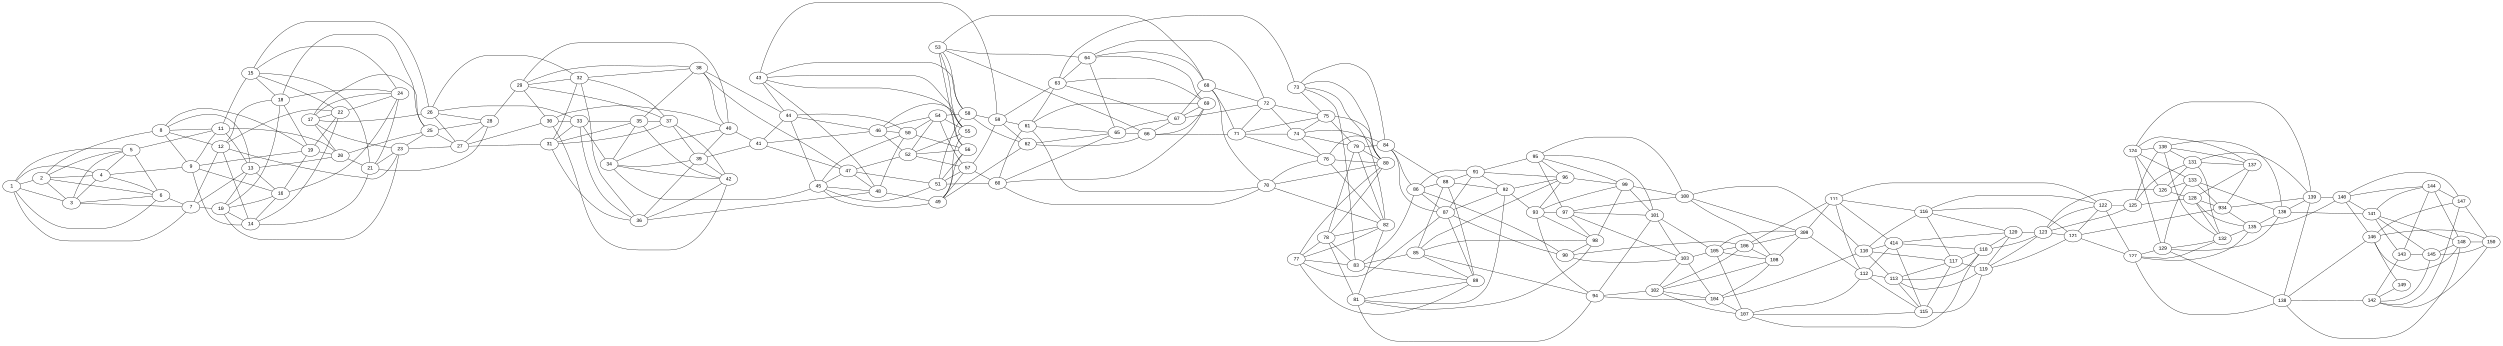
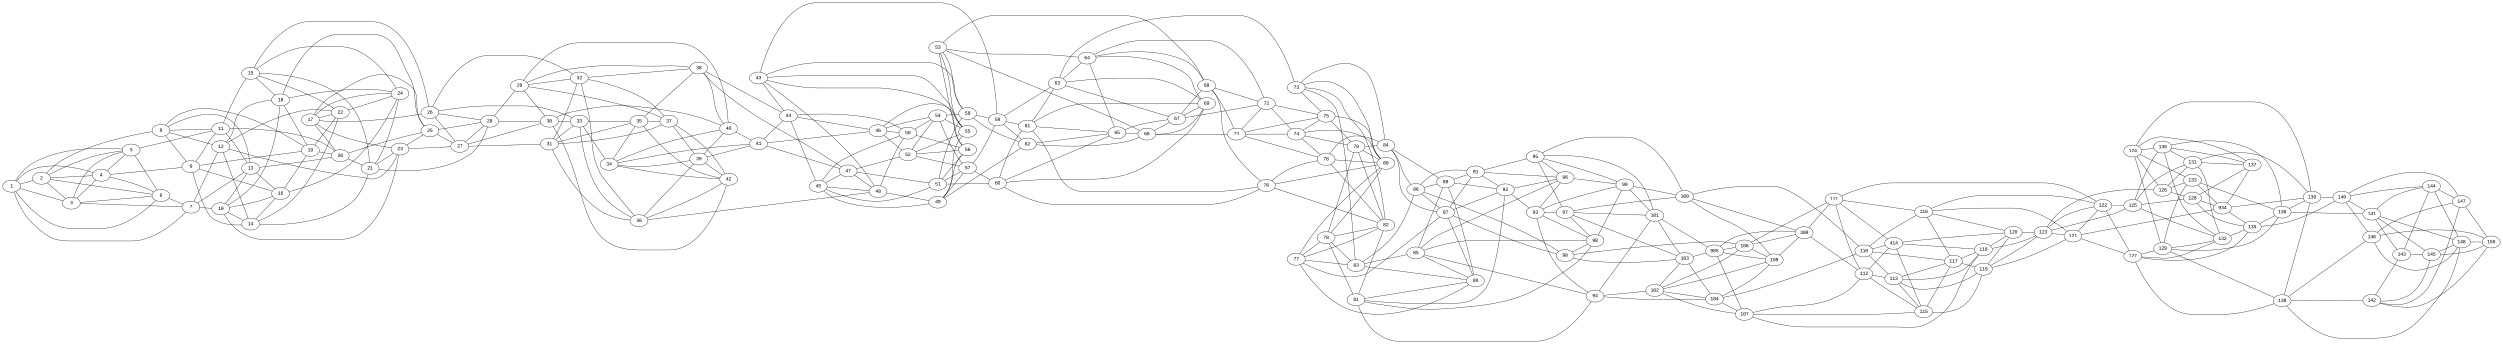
none -> (520, 121)
(708, 199) -> (683, 151)
(2207, 219) -> (2177, 223)
(1714, 251) -> (1714, 251)
(2402, 285) -> none
